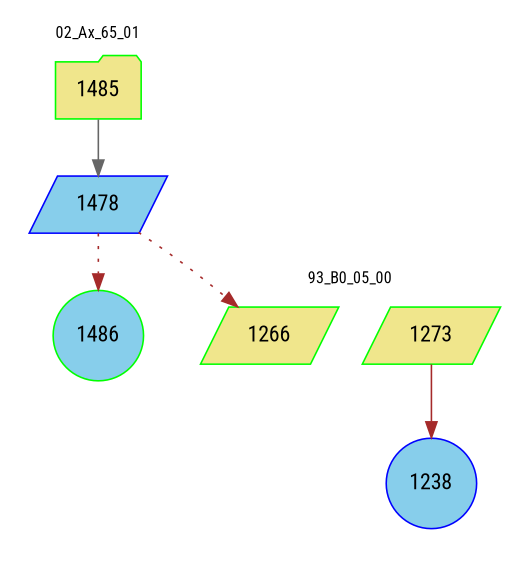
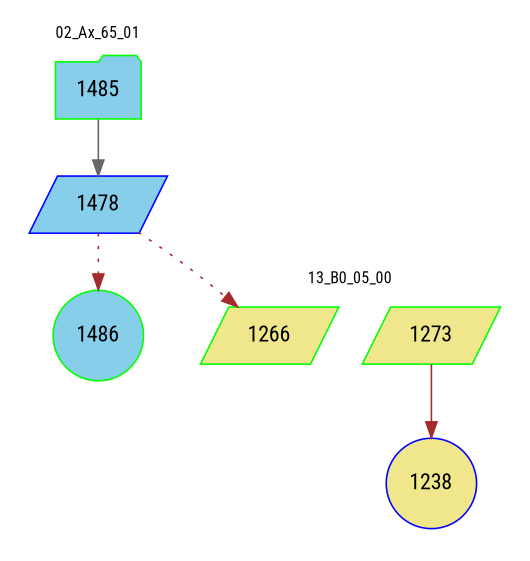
(98, 90) -> (98, 90)
(351, 279) -> (351, 279)
(431, 483) -> (431, 483)
